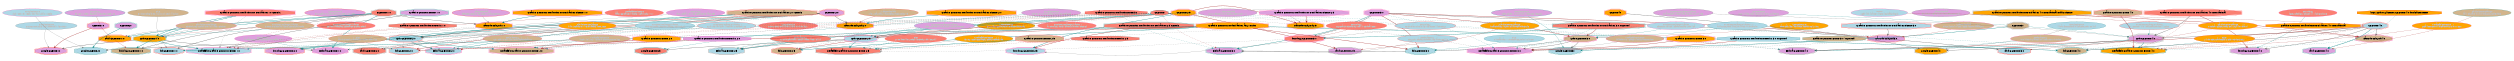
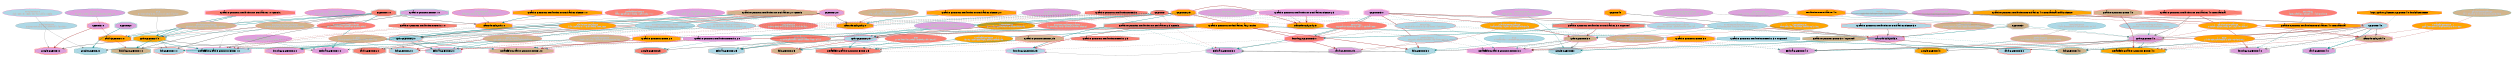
none -> (1821, 13)
(1625, 48) -> (1625, 48)
